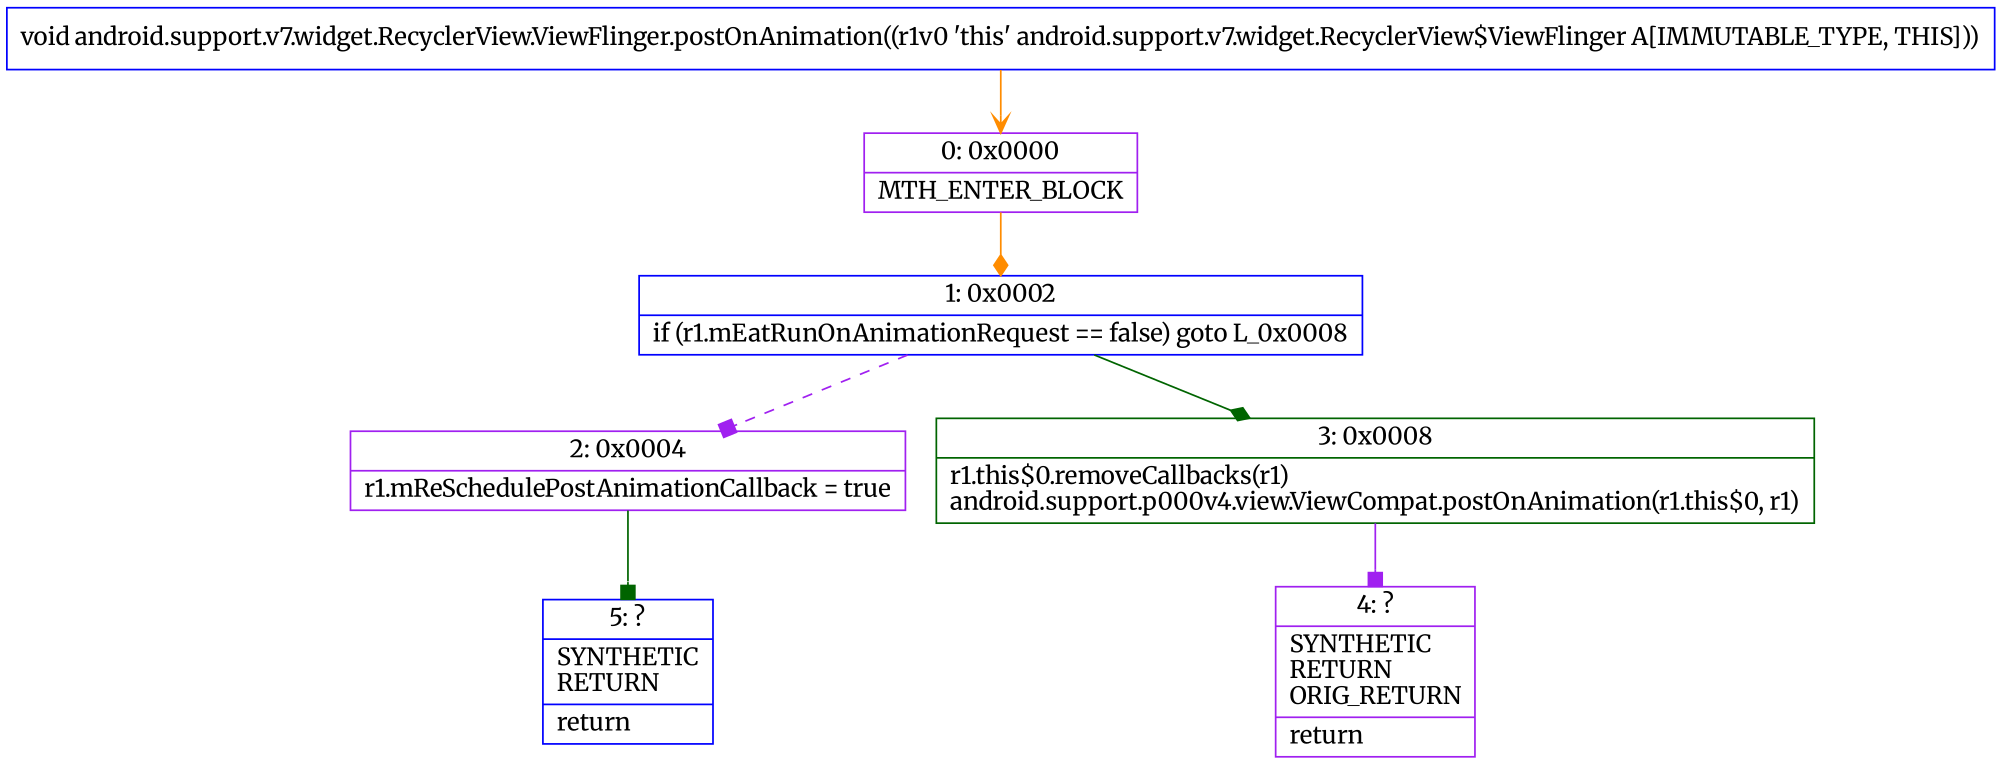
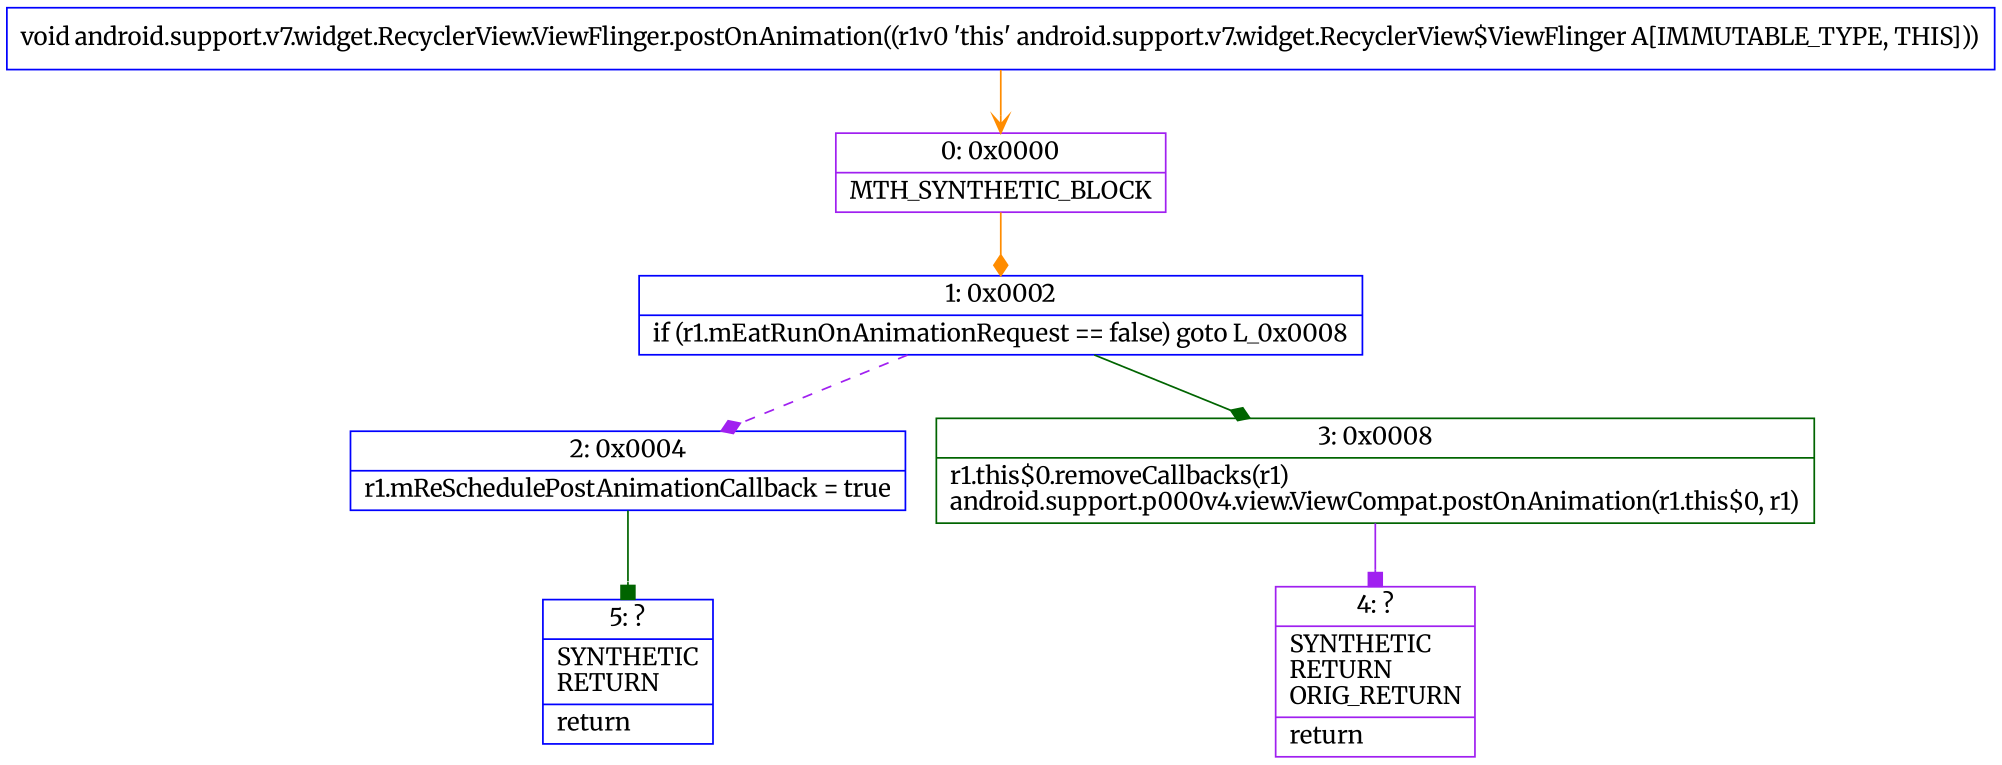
(1001, 192) -> (1001, 192)
(823, 390) -> (824, 389)
(628, 471) -> (628, 471)
